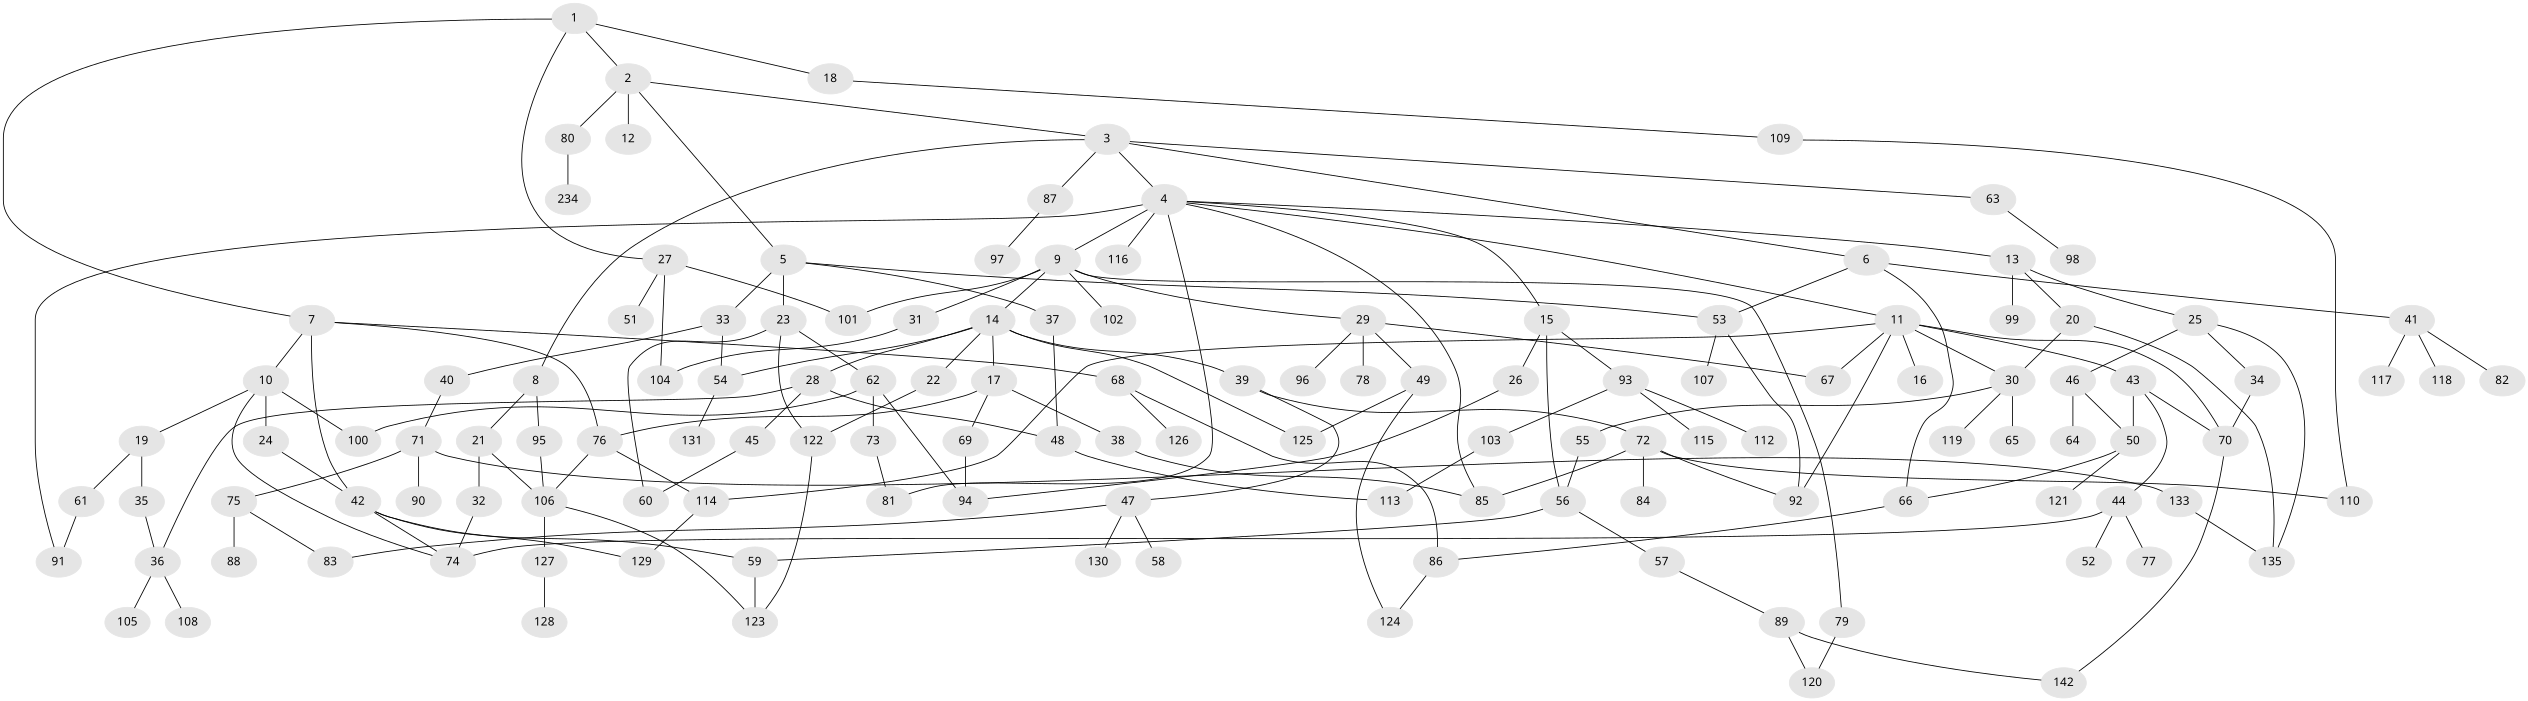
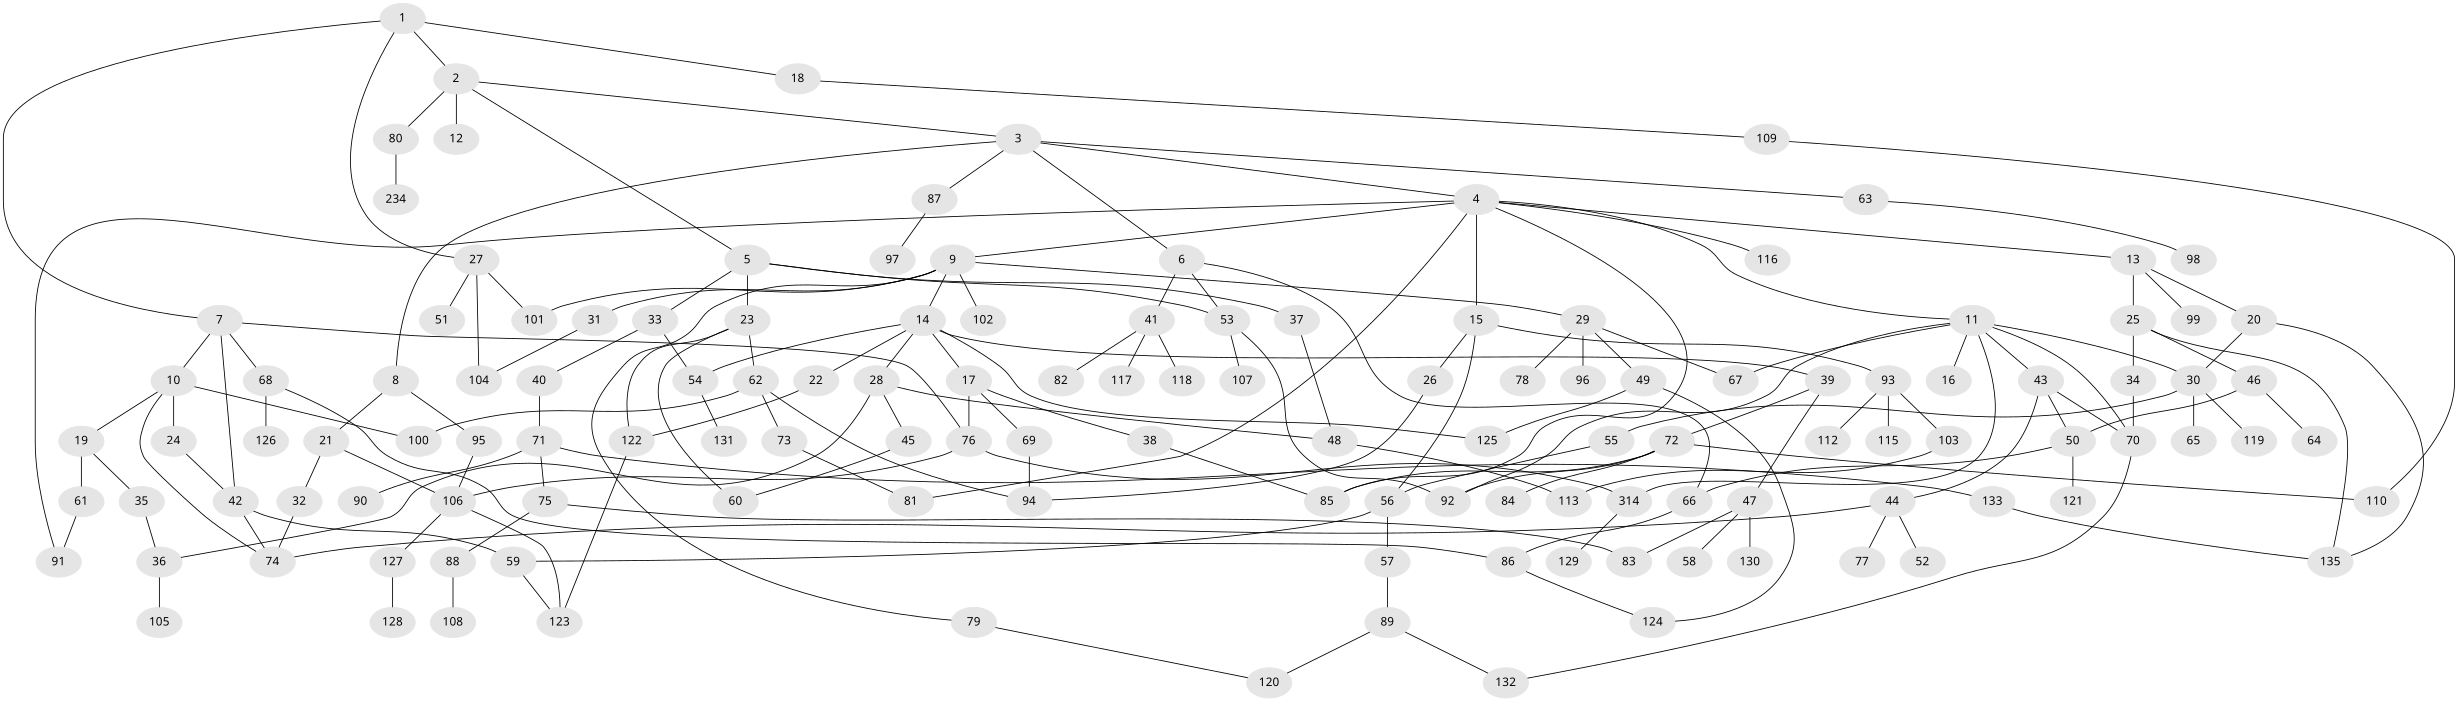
(706, 502) -> (1629, 502)
(497, 537) -> none
(173, 592) -> (453, 592)
(2064, 683) -> (1506, 683)
